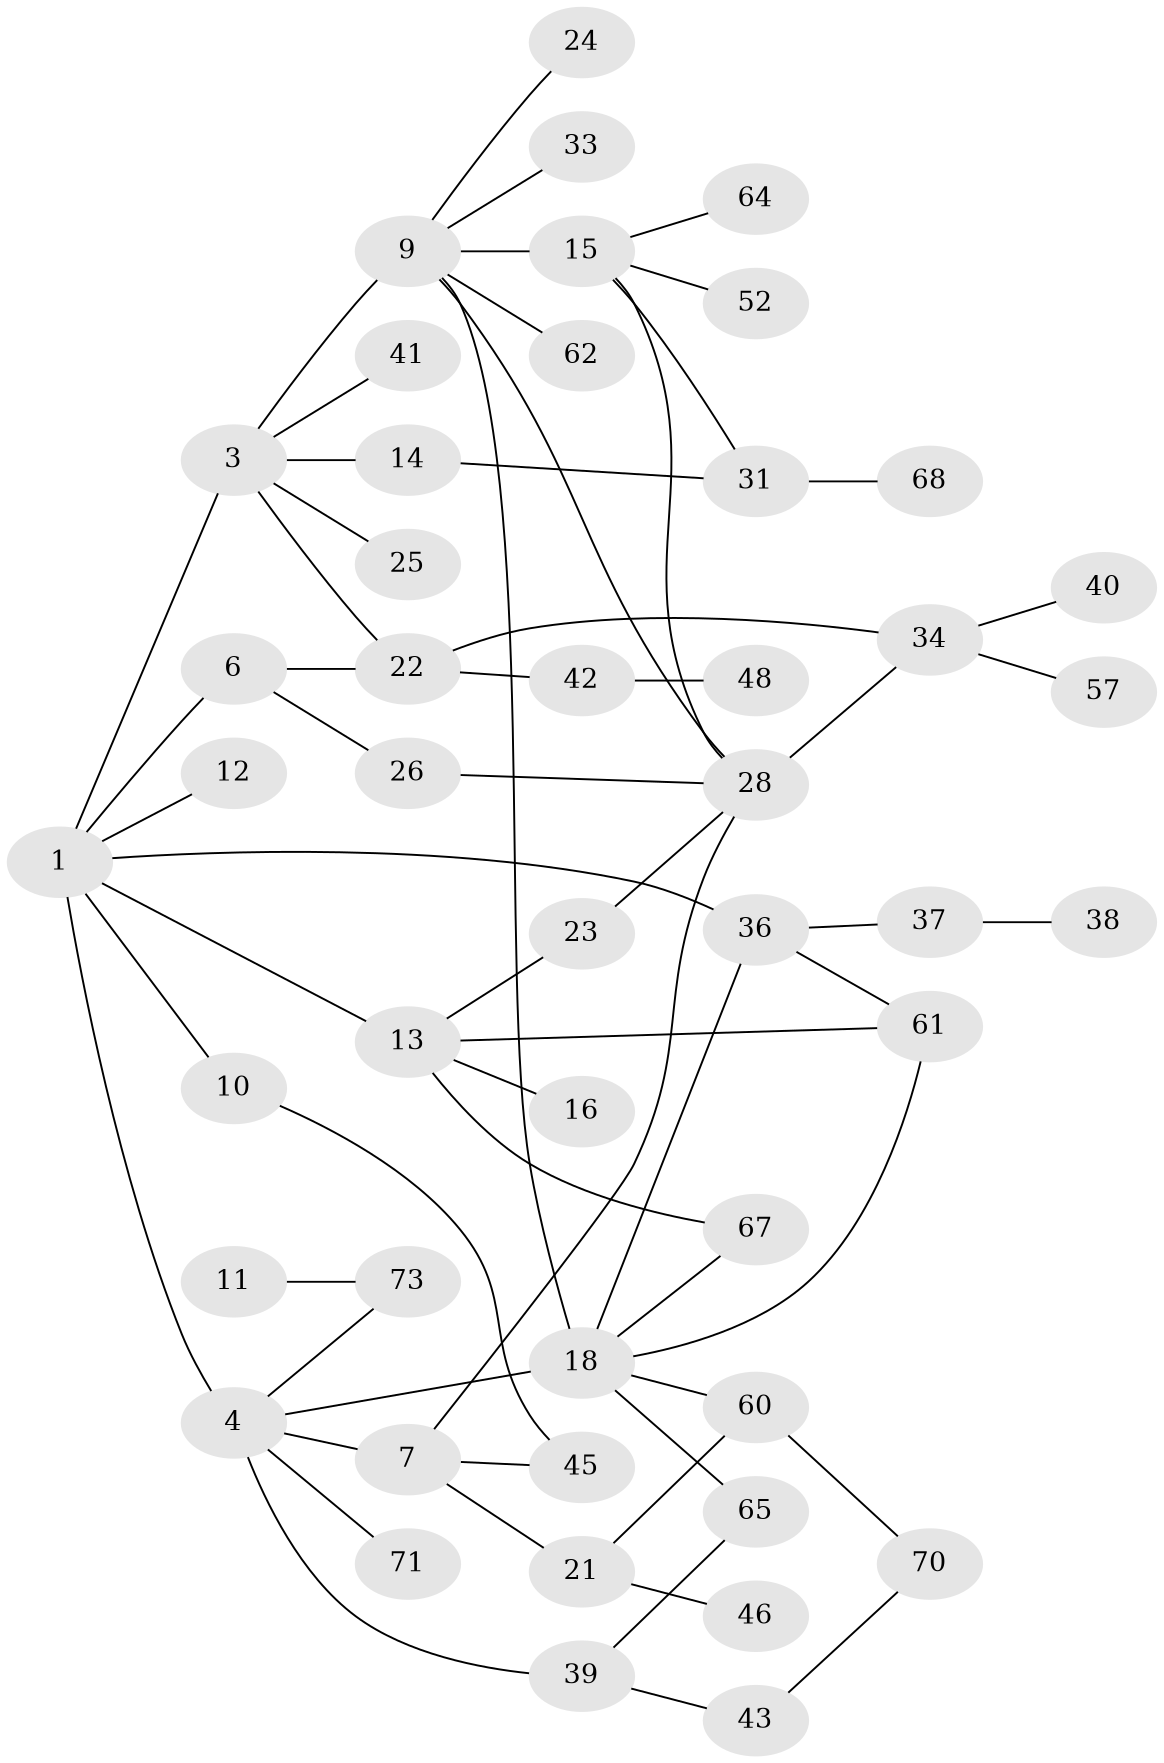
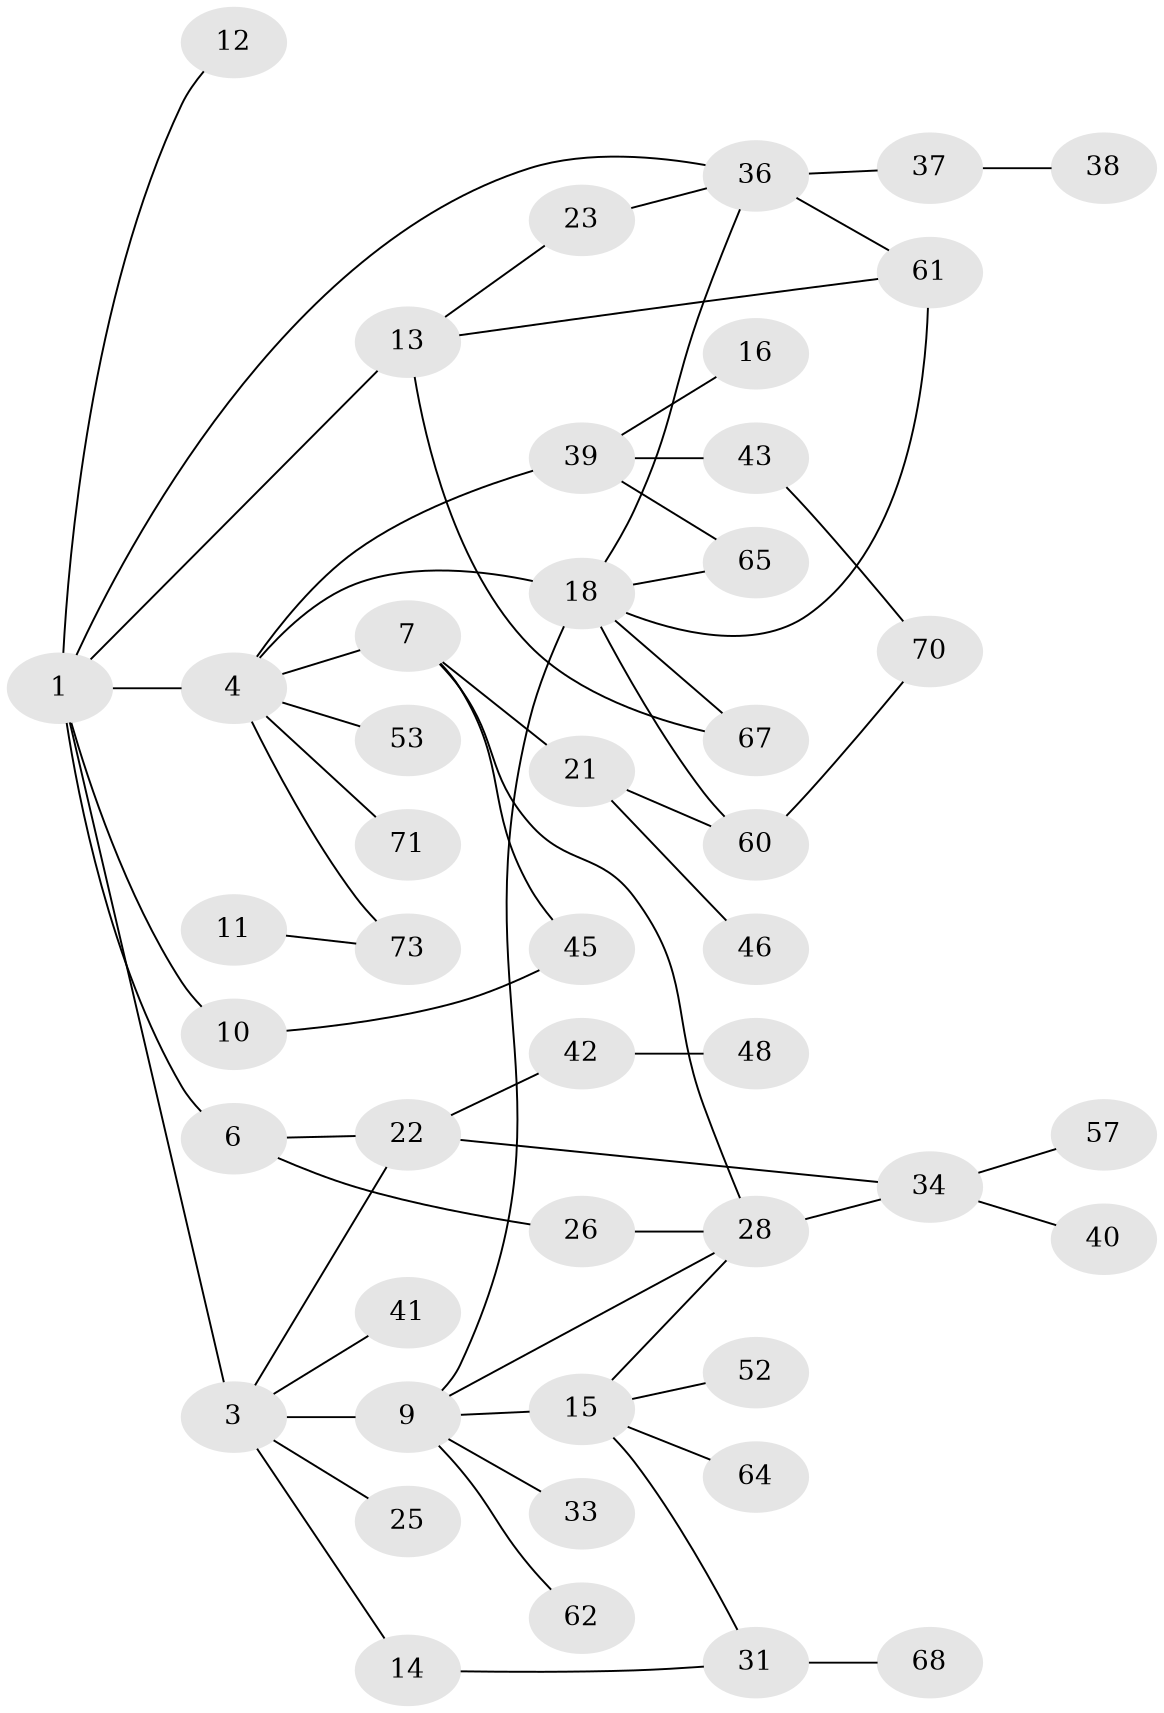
(582, 43) -> none
none -> (408, 740)
(669, 859) -> (669, 198)
(495, 1077) -> (657, 413)
